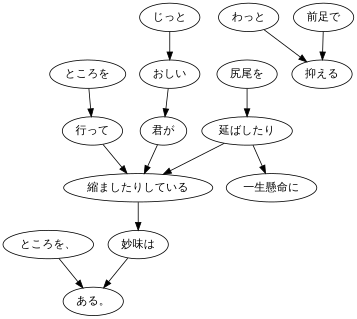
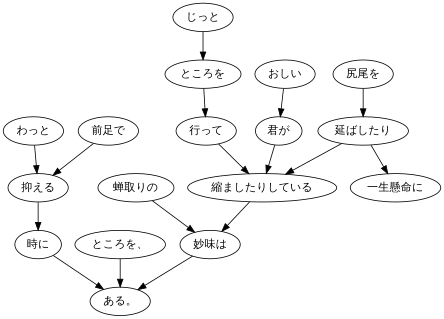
(170, 42) -> (203, 42)
none -> (136, 188)
none -> (38, 245)
